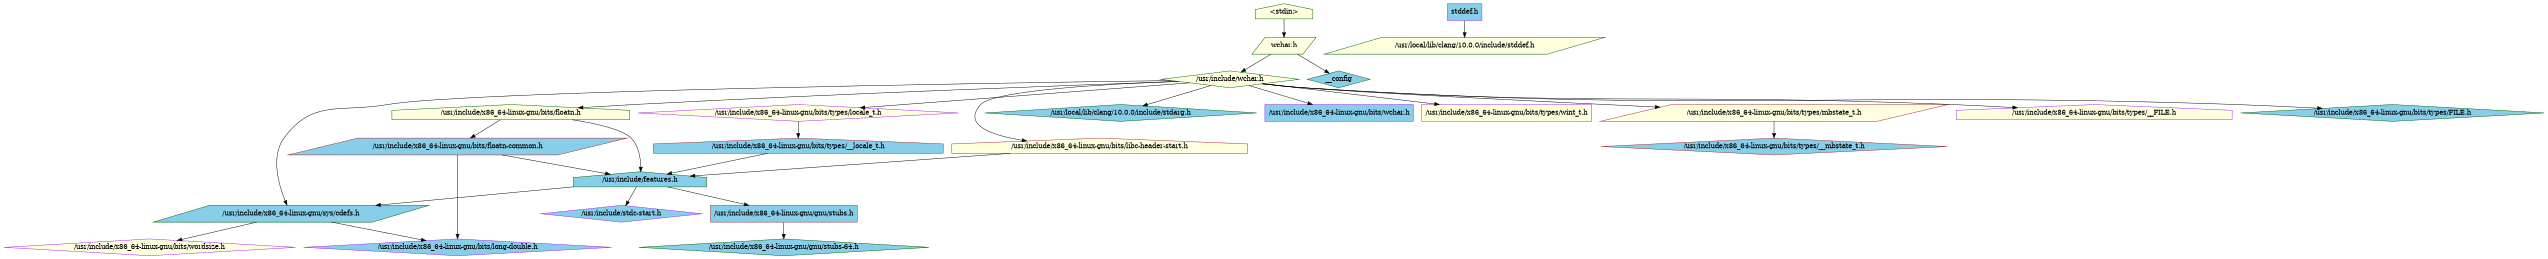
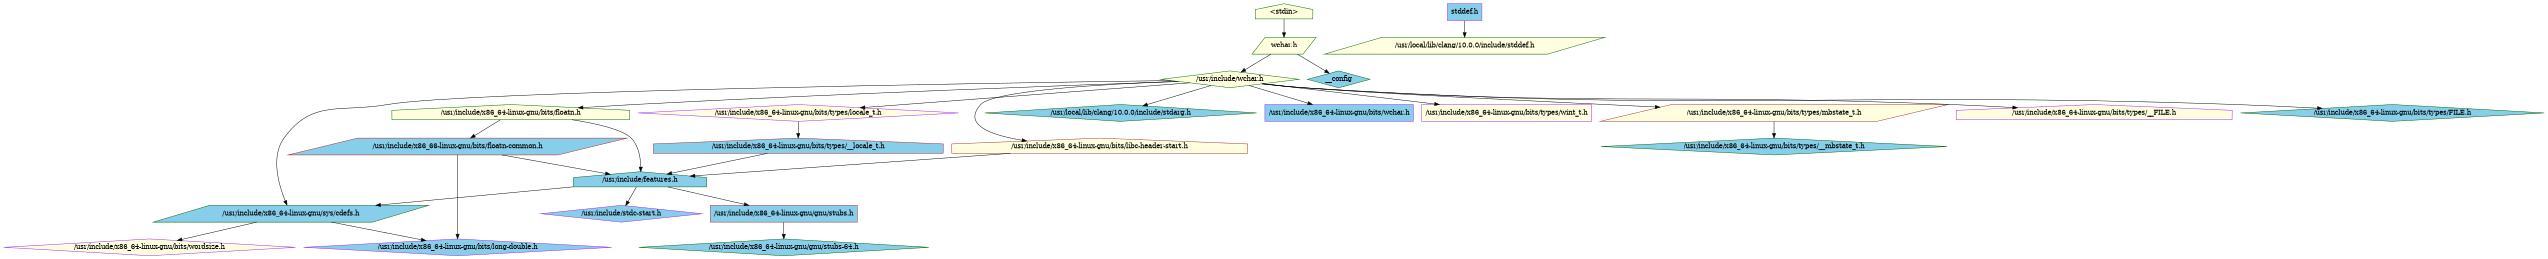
(458, 147) -> (458, 147)
(1774, 147) -> (1774, 147)
